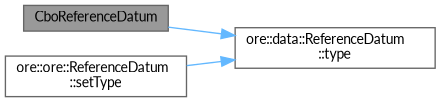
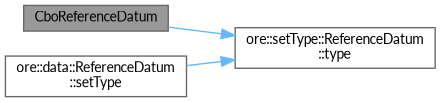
(335, 48) -> (335, 48)
(96, 76) -> (96, 76)
